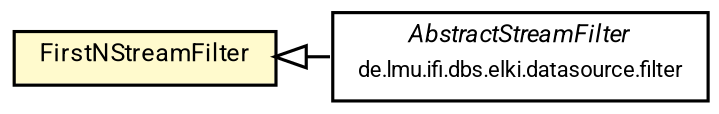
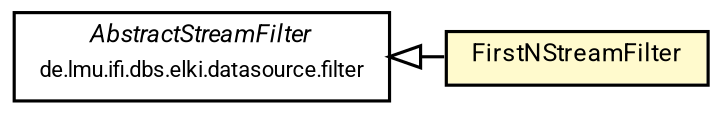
(318, 57) -> (433, 57)
